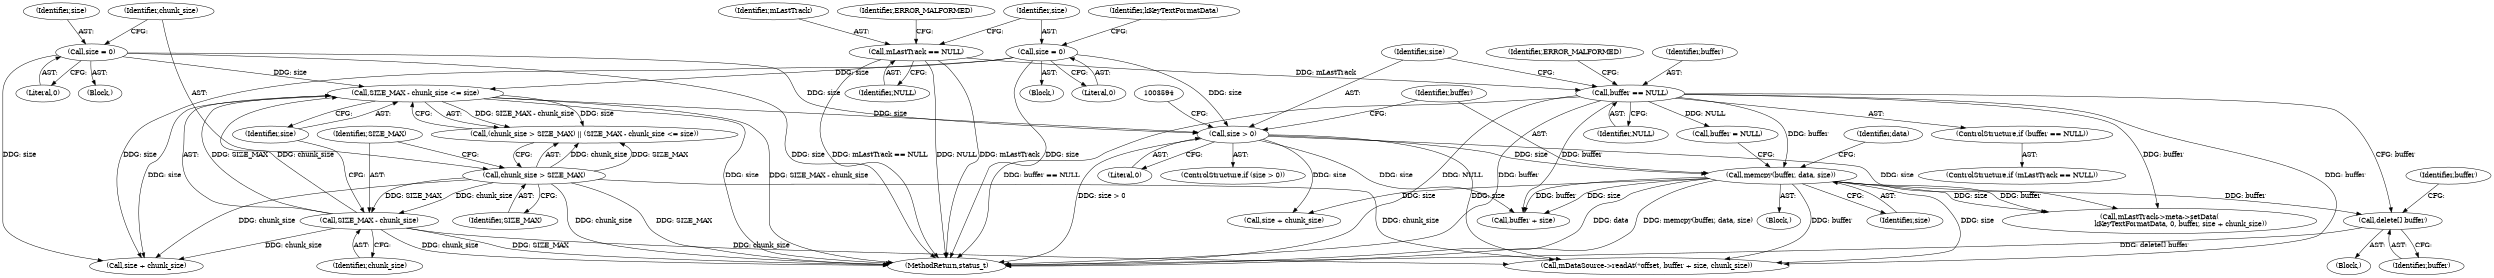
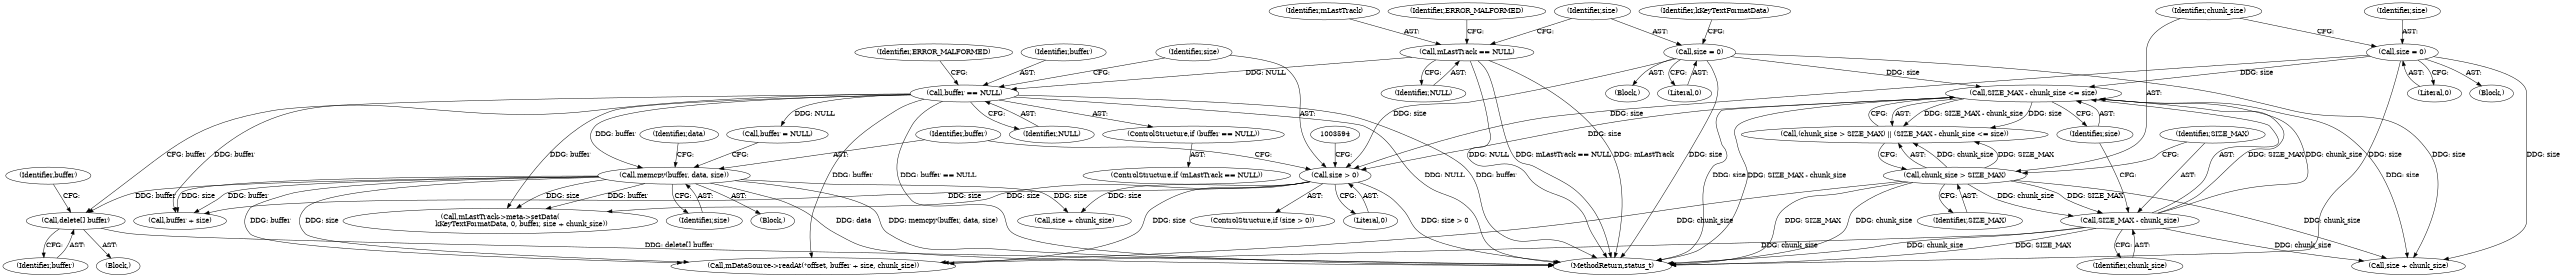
(1326, 73) -> (1265, 73)
(1486, 152) -> none
